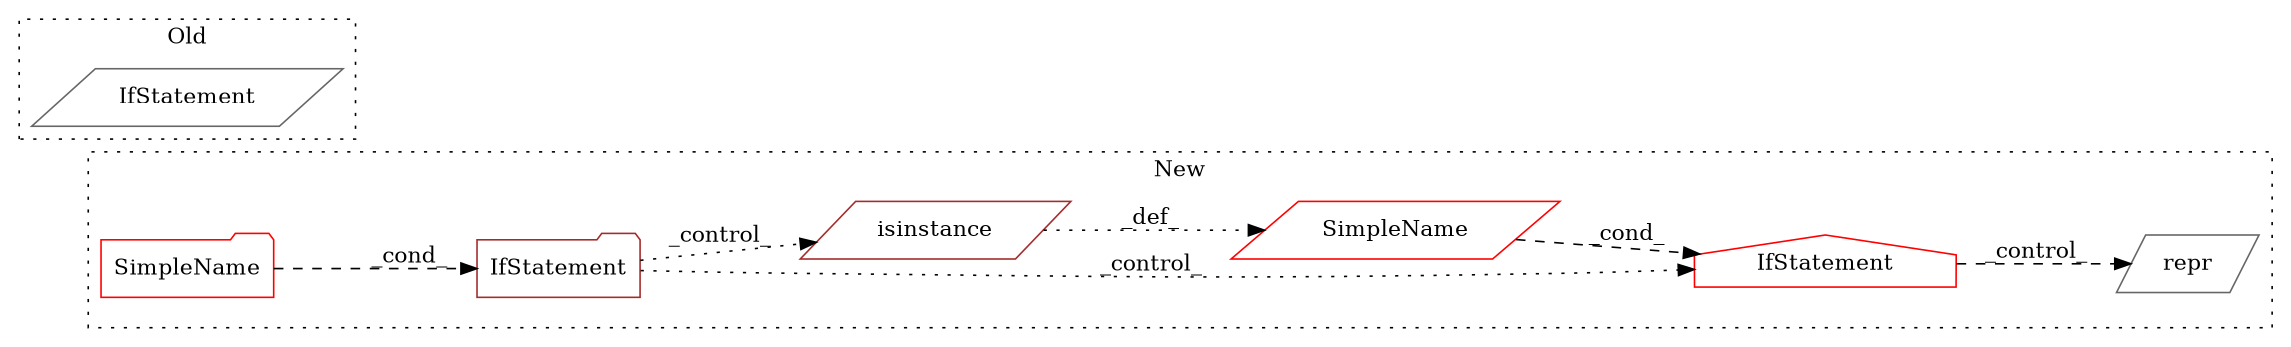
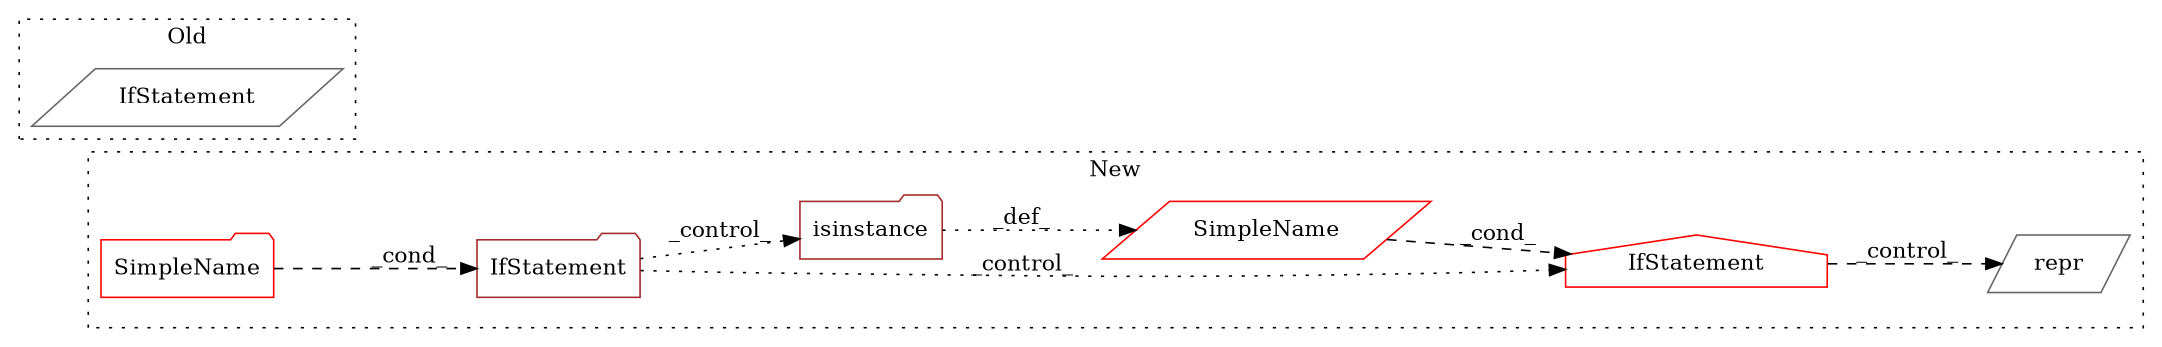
(936, 230) -> (871, 230)
